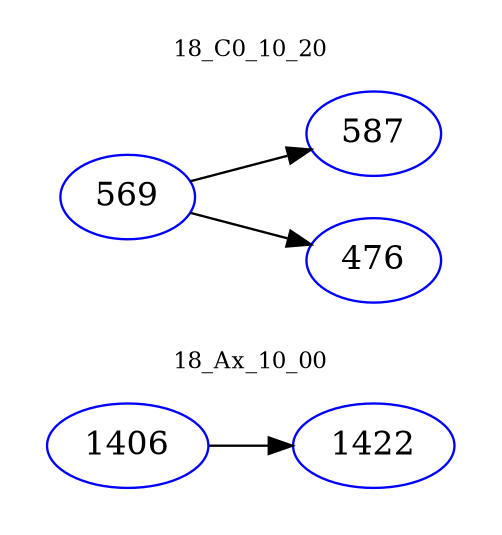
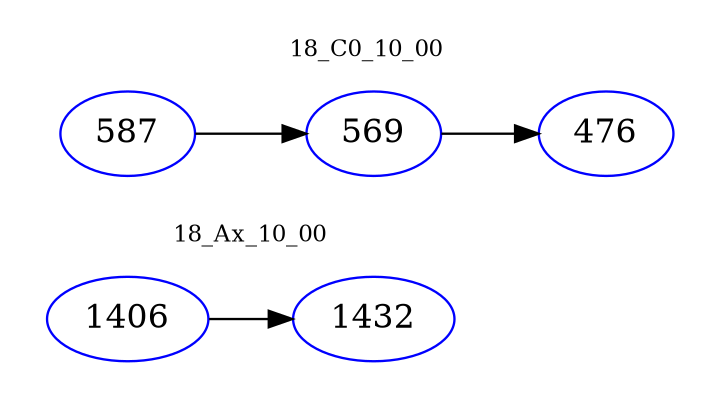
(251, 50) -> (367, 50)
(239, 168) -> (239, 134)
(374, 446) -> (374, 319)
